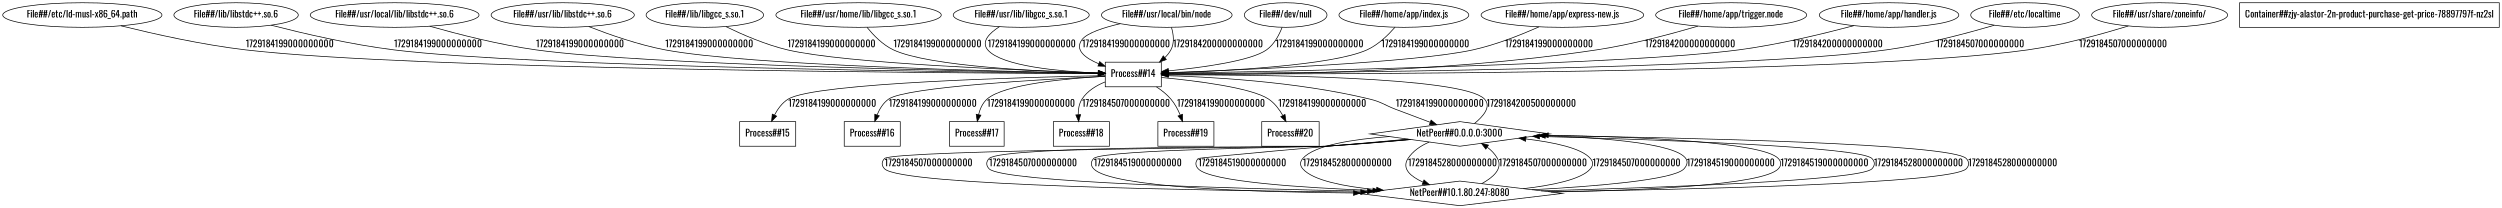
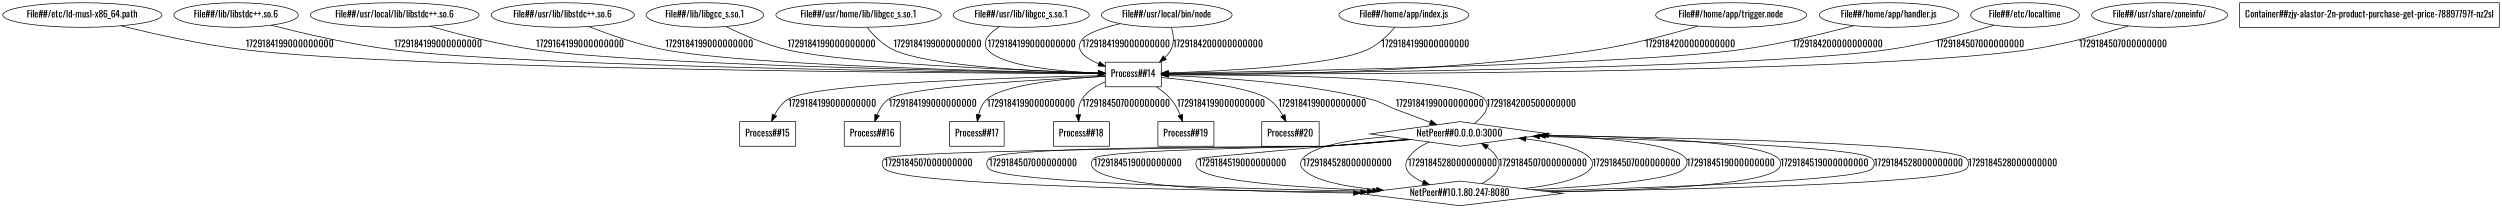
(1286, 15) -> none
(1562, 15) -> none
(580, 45) -> (580, 45)
